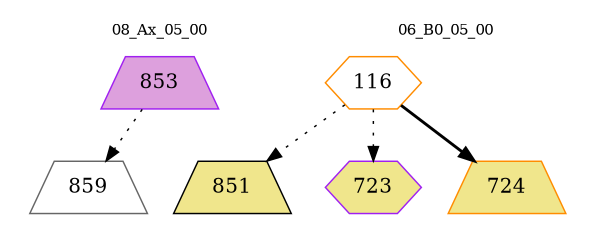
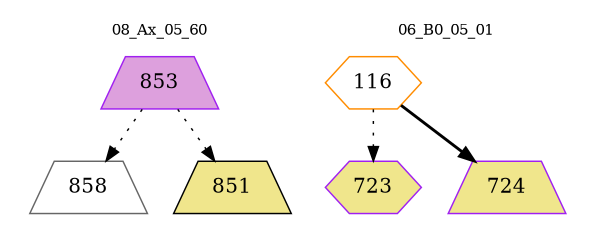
(160, 31) -> (160, 31)
(446, 31) -> (446, 31)
(324, 120) -> (192, 129)
(89, 187) -> (89, 187)
(507, 187) -> (507, 187)
